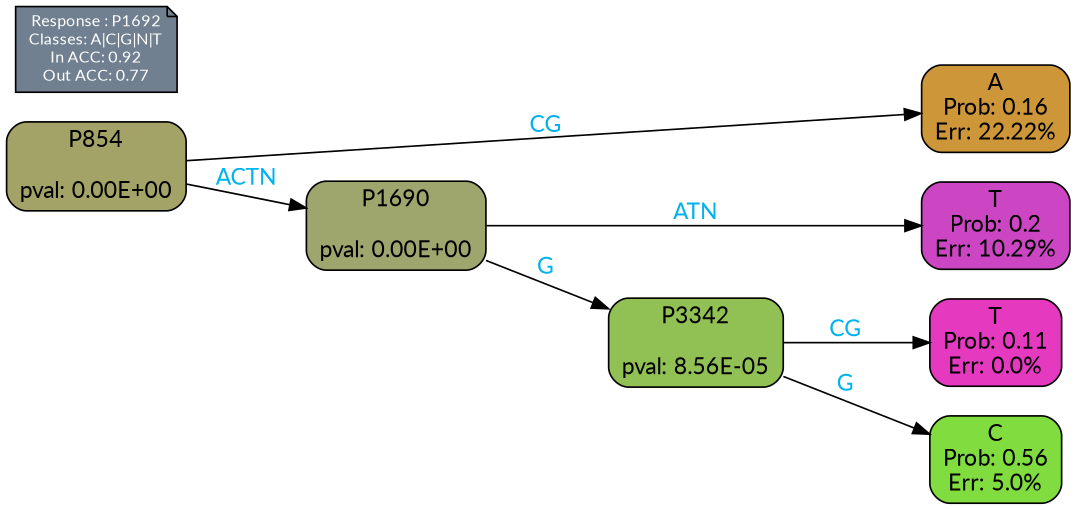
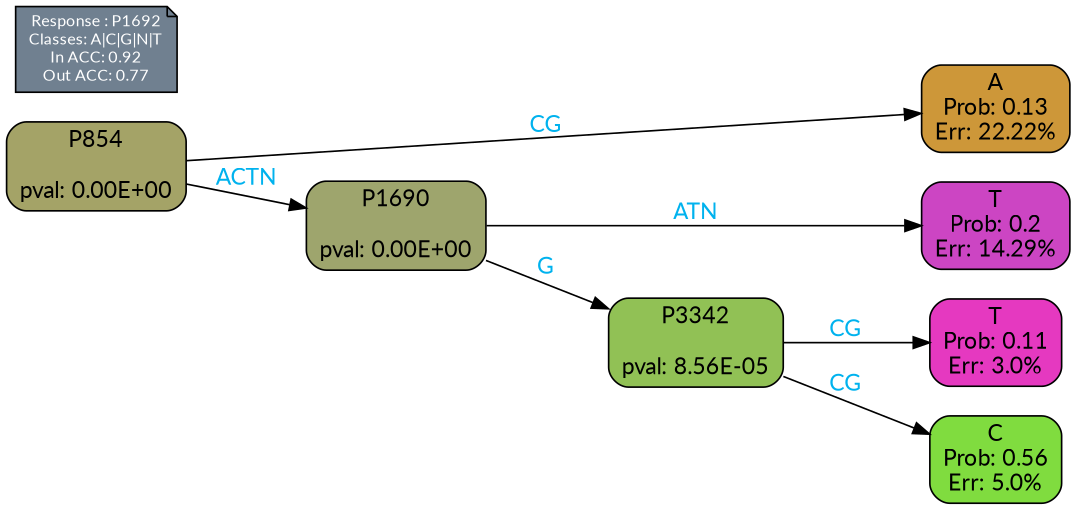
(996, 109) -> (996, 109)
(996, 226) -> (996, 226)
(996, 343) -> (996, 343)
(846, 385) -> (846, 385)
